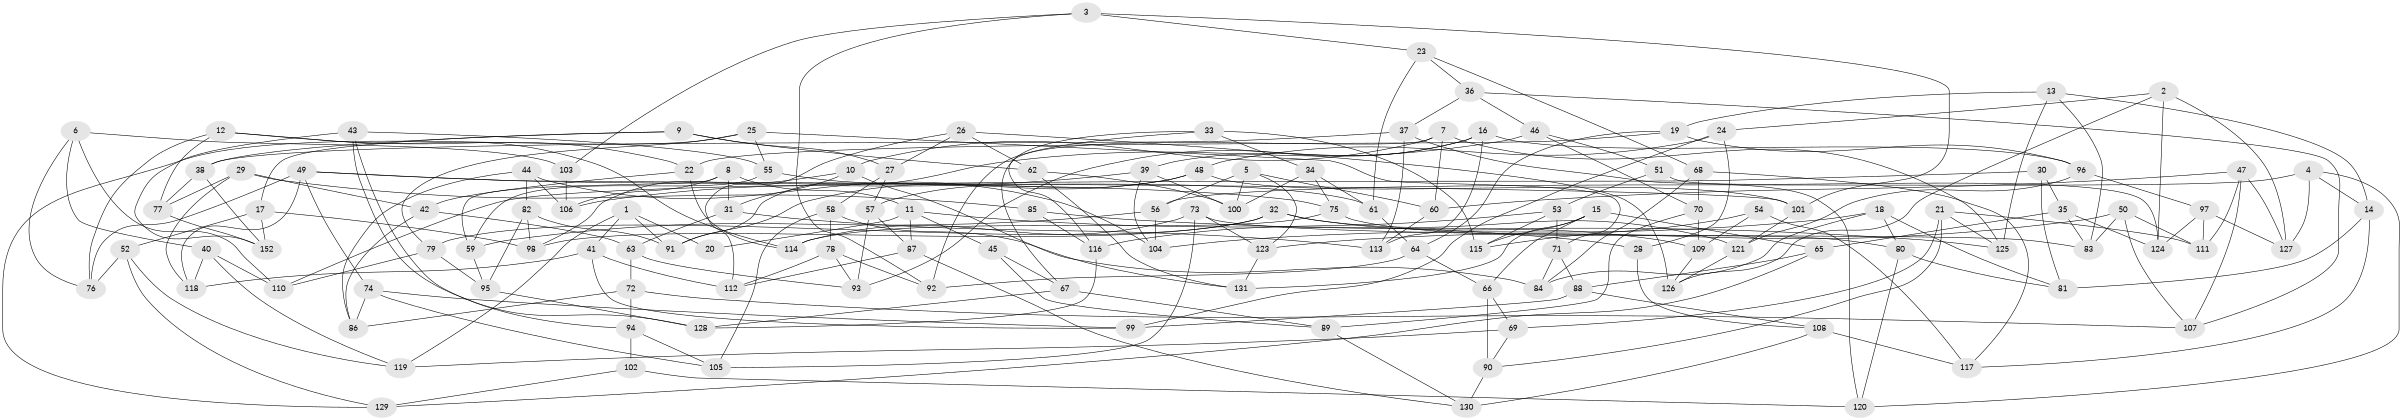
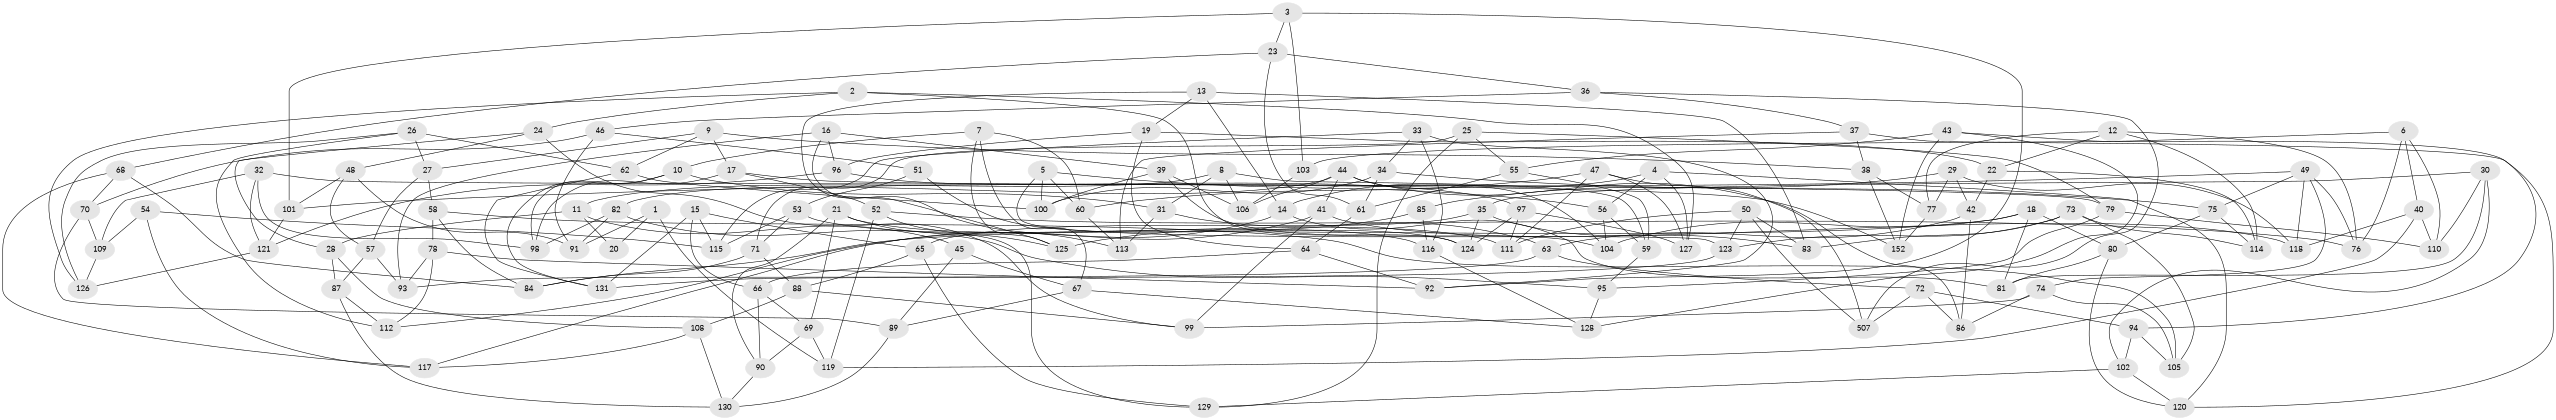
(609, 230) -> (1332, 190)
(911, 230) -> (333, 267)
none -> (2308, 284)
(2190, 329) -> (1864, 329)
